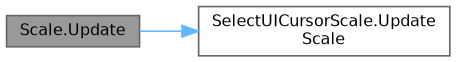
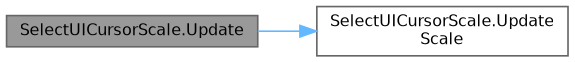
(73, 31) -> (132, 31)
